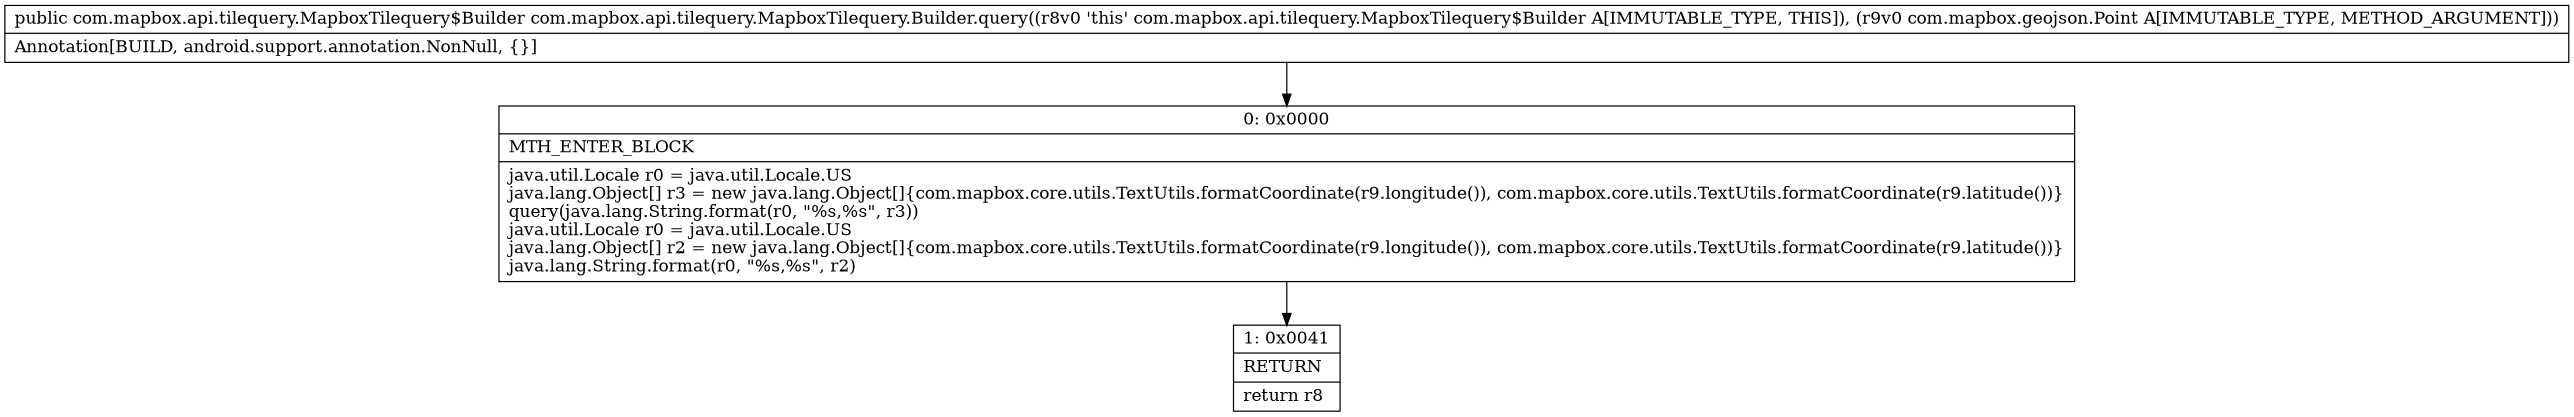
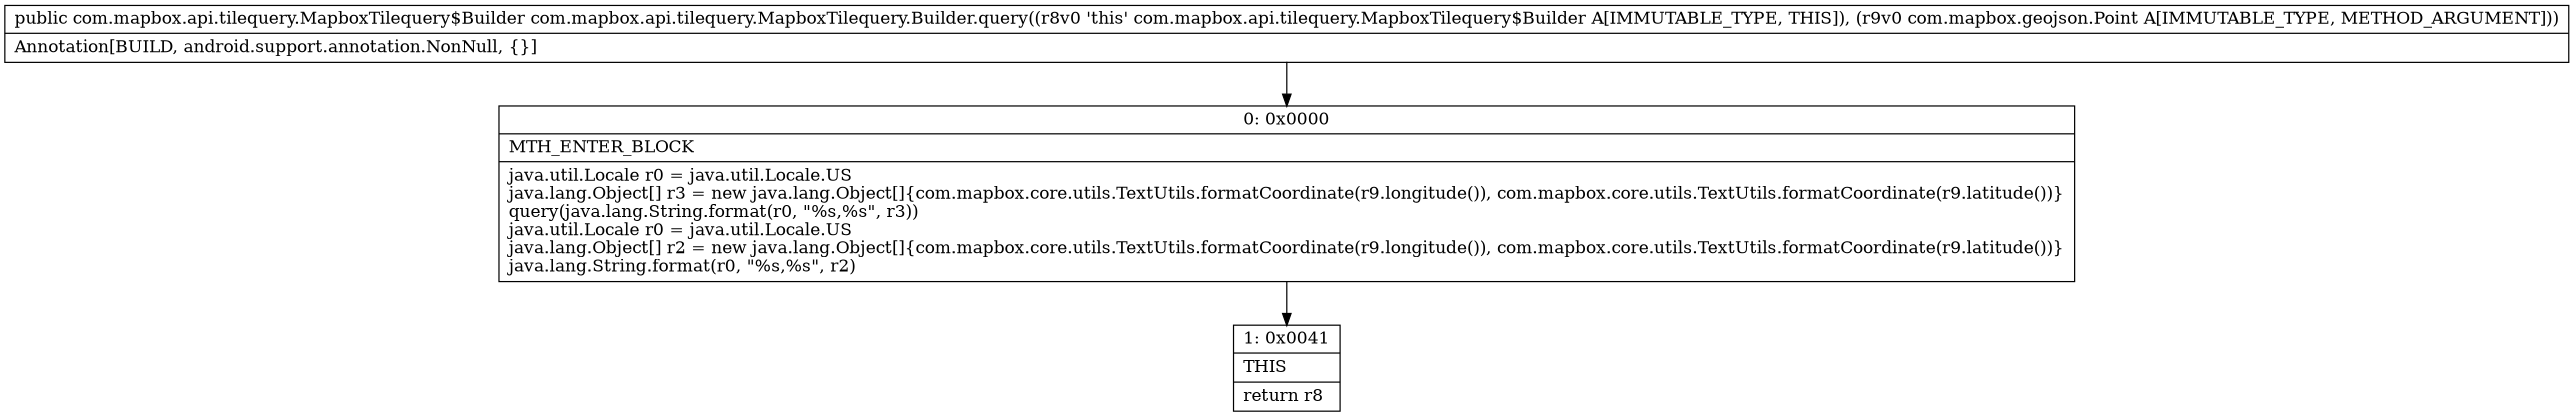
(1283, 367) -> (1266, 367)
